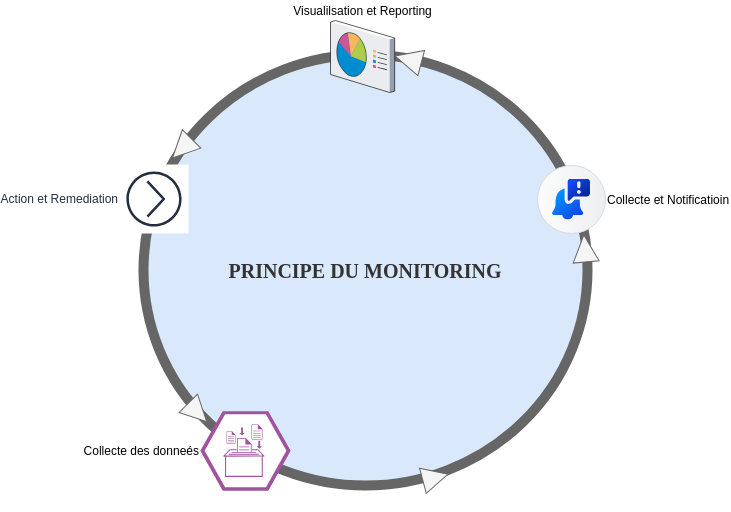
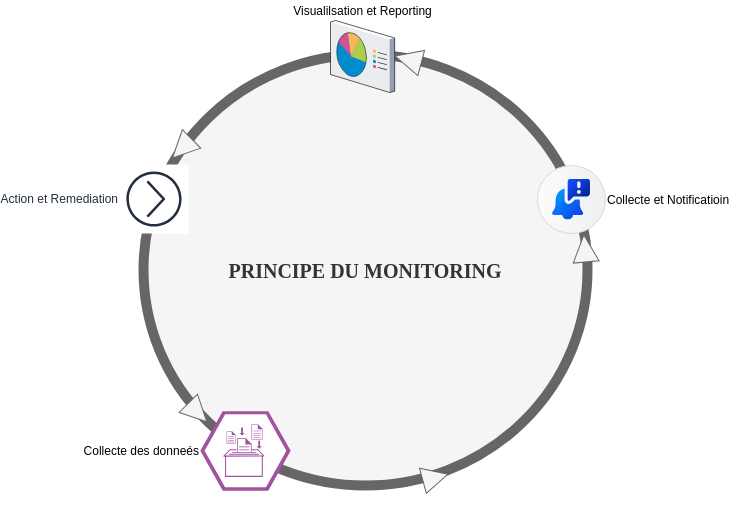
(366, 270) -> (366, 270)
